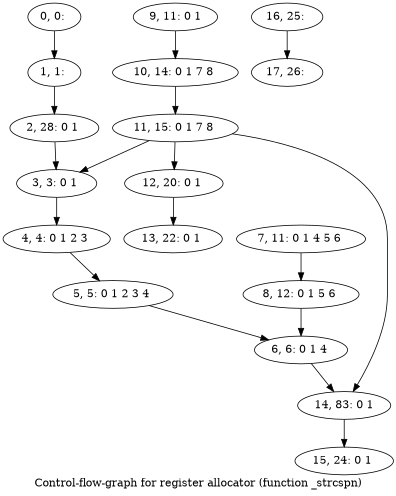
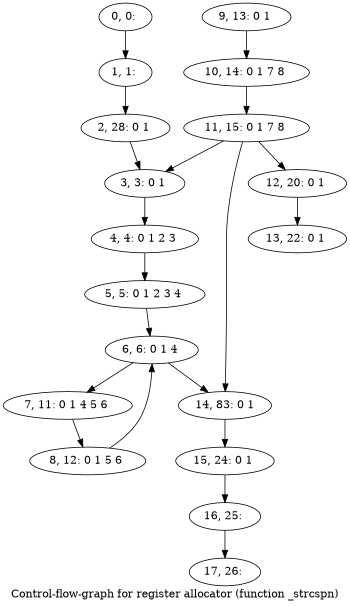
(175, 17) -> (247, 17)
none -> (114, 375)
none -> (225, 485)
